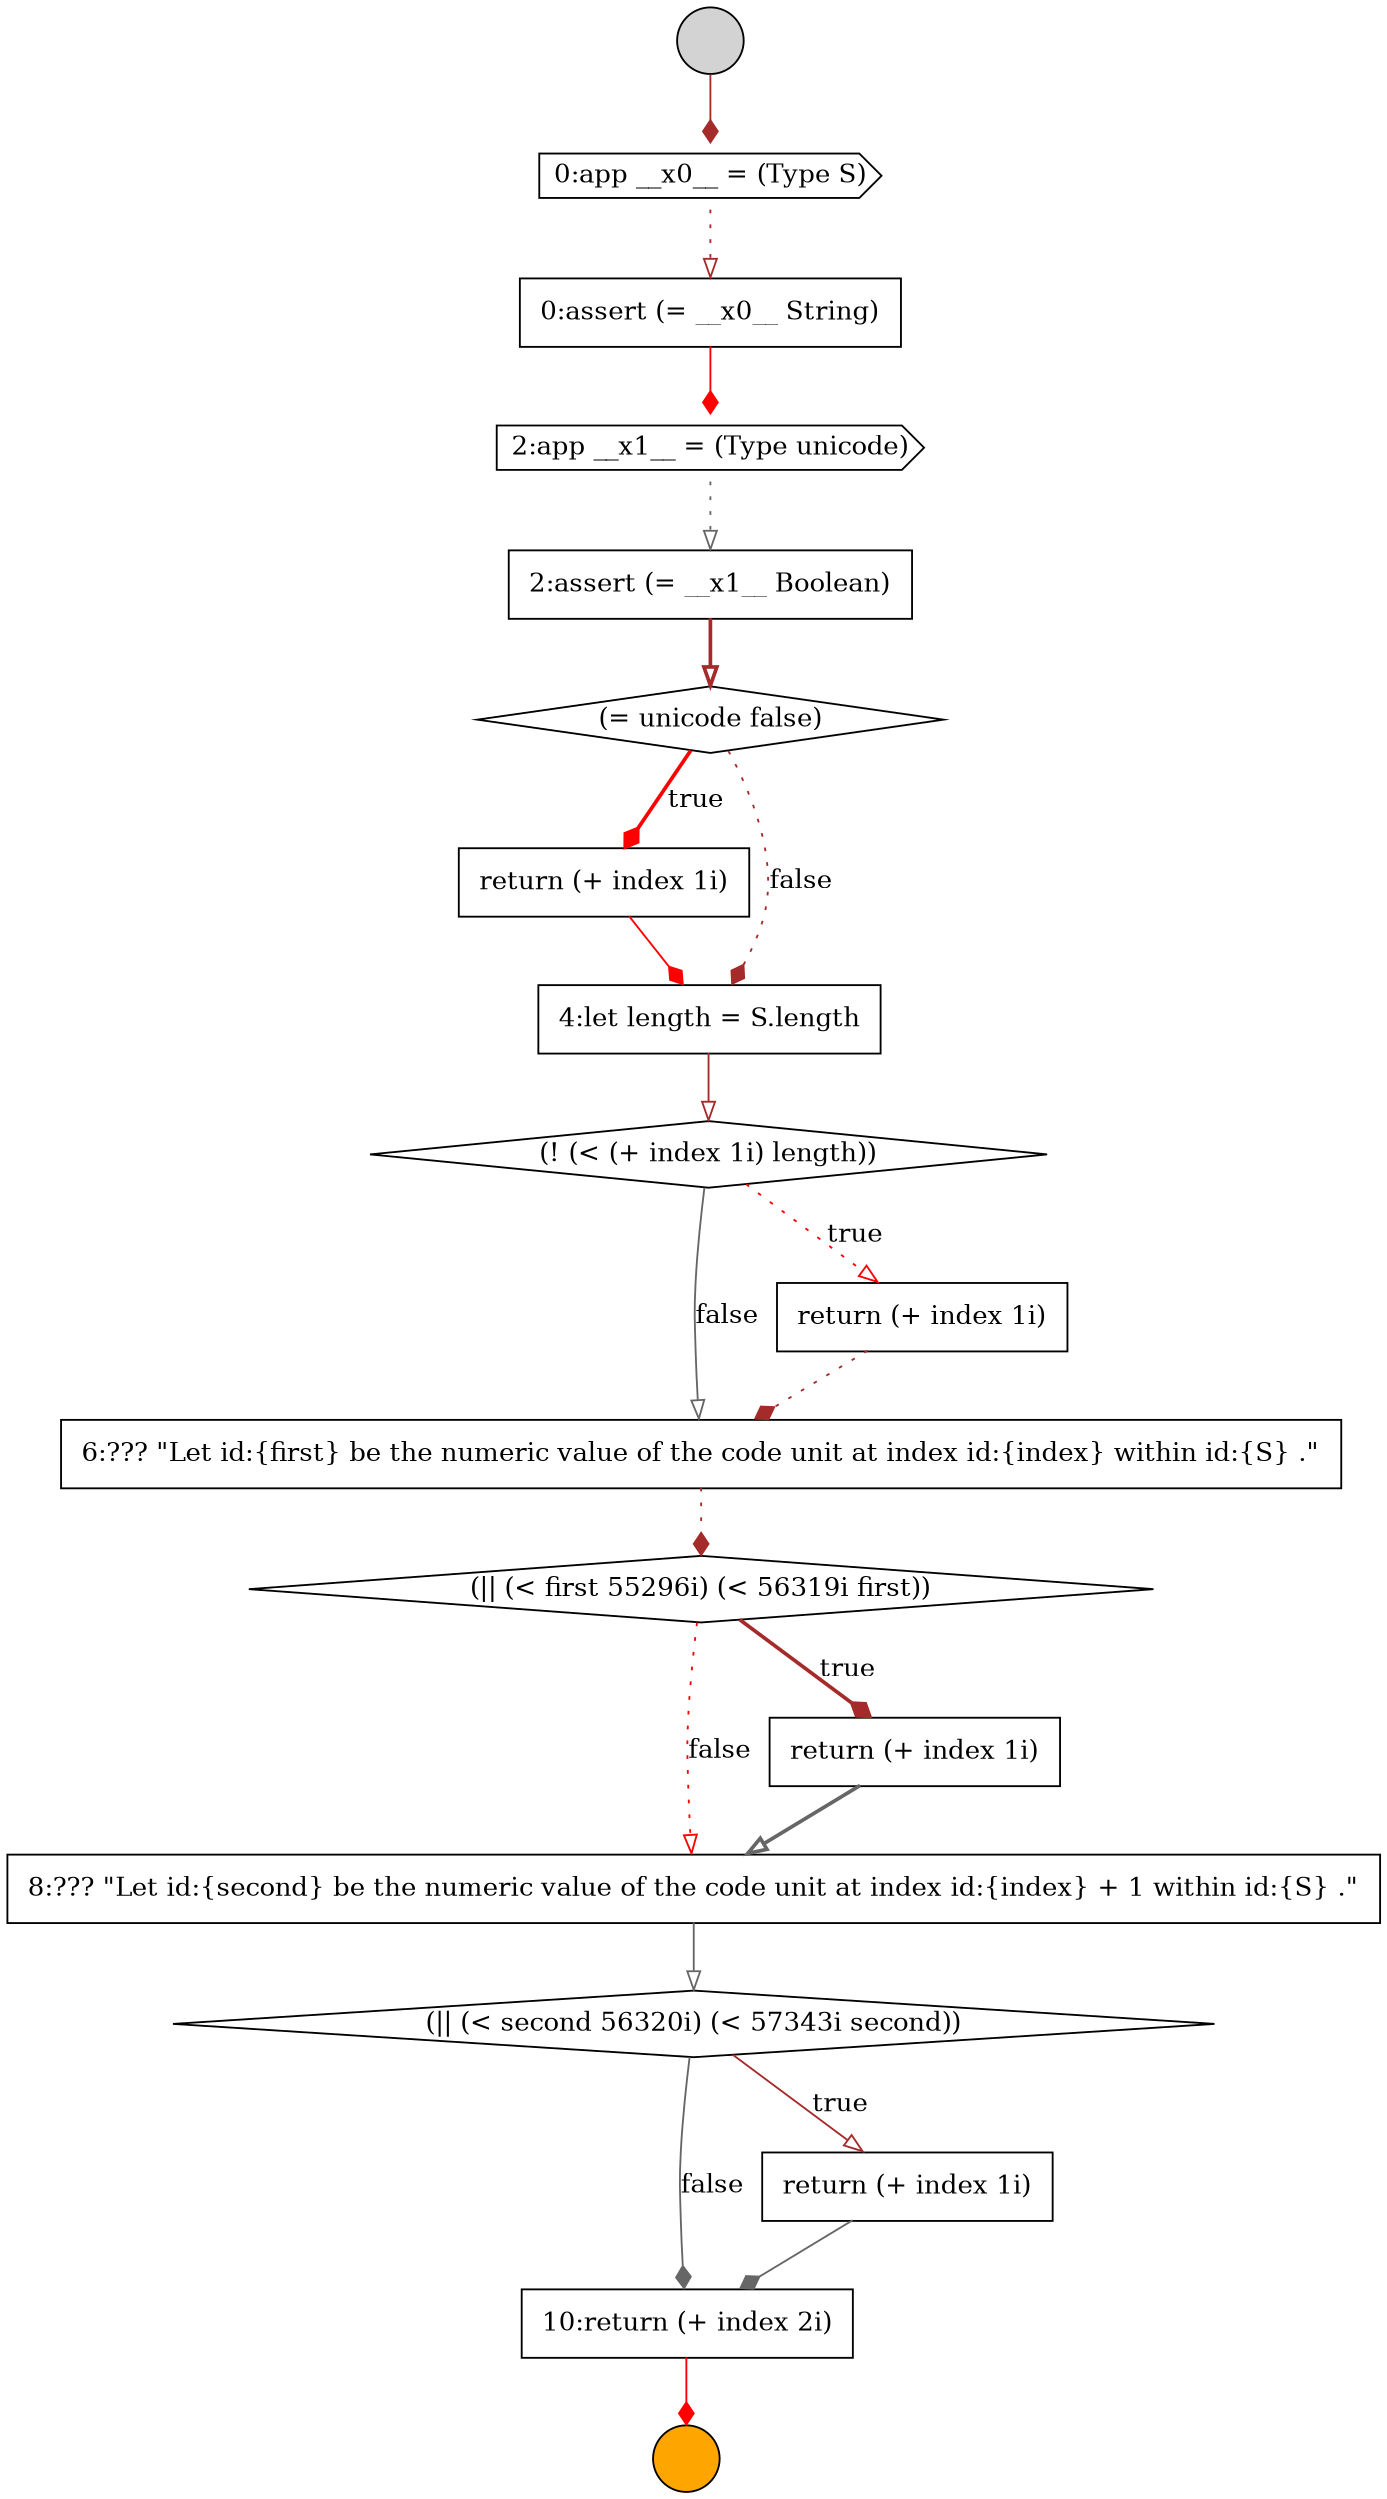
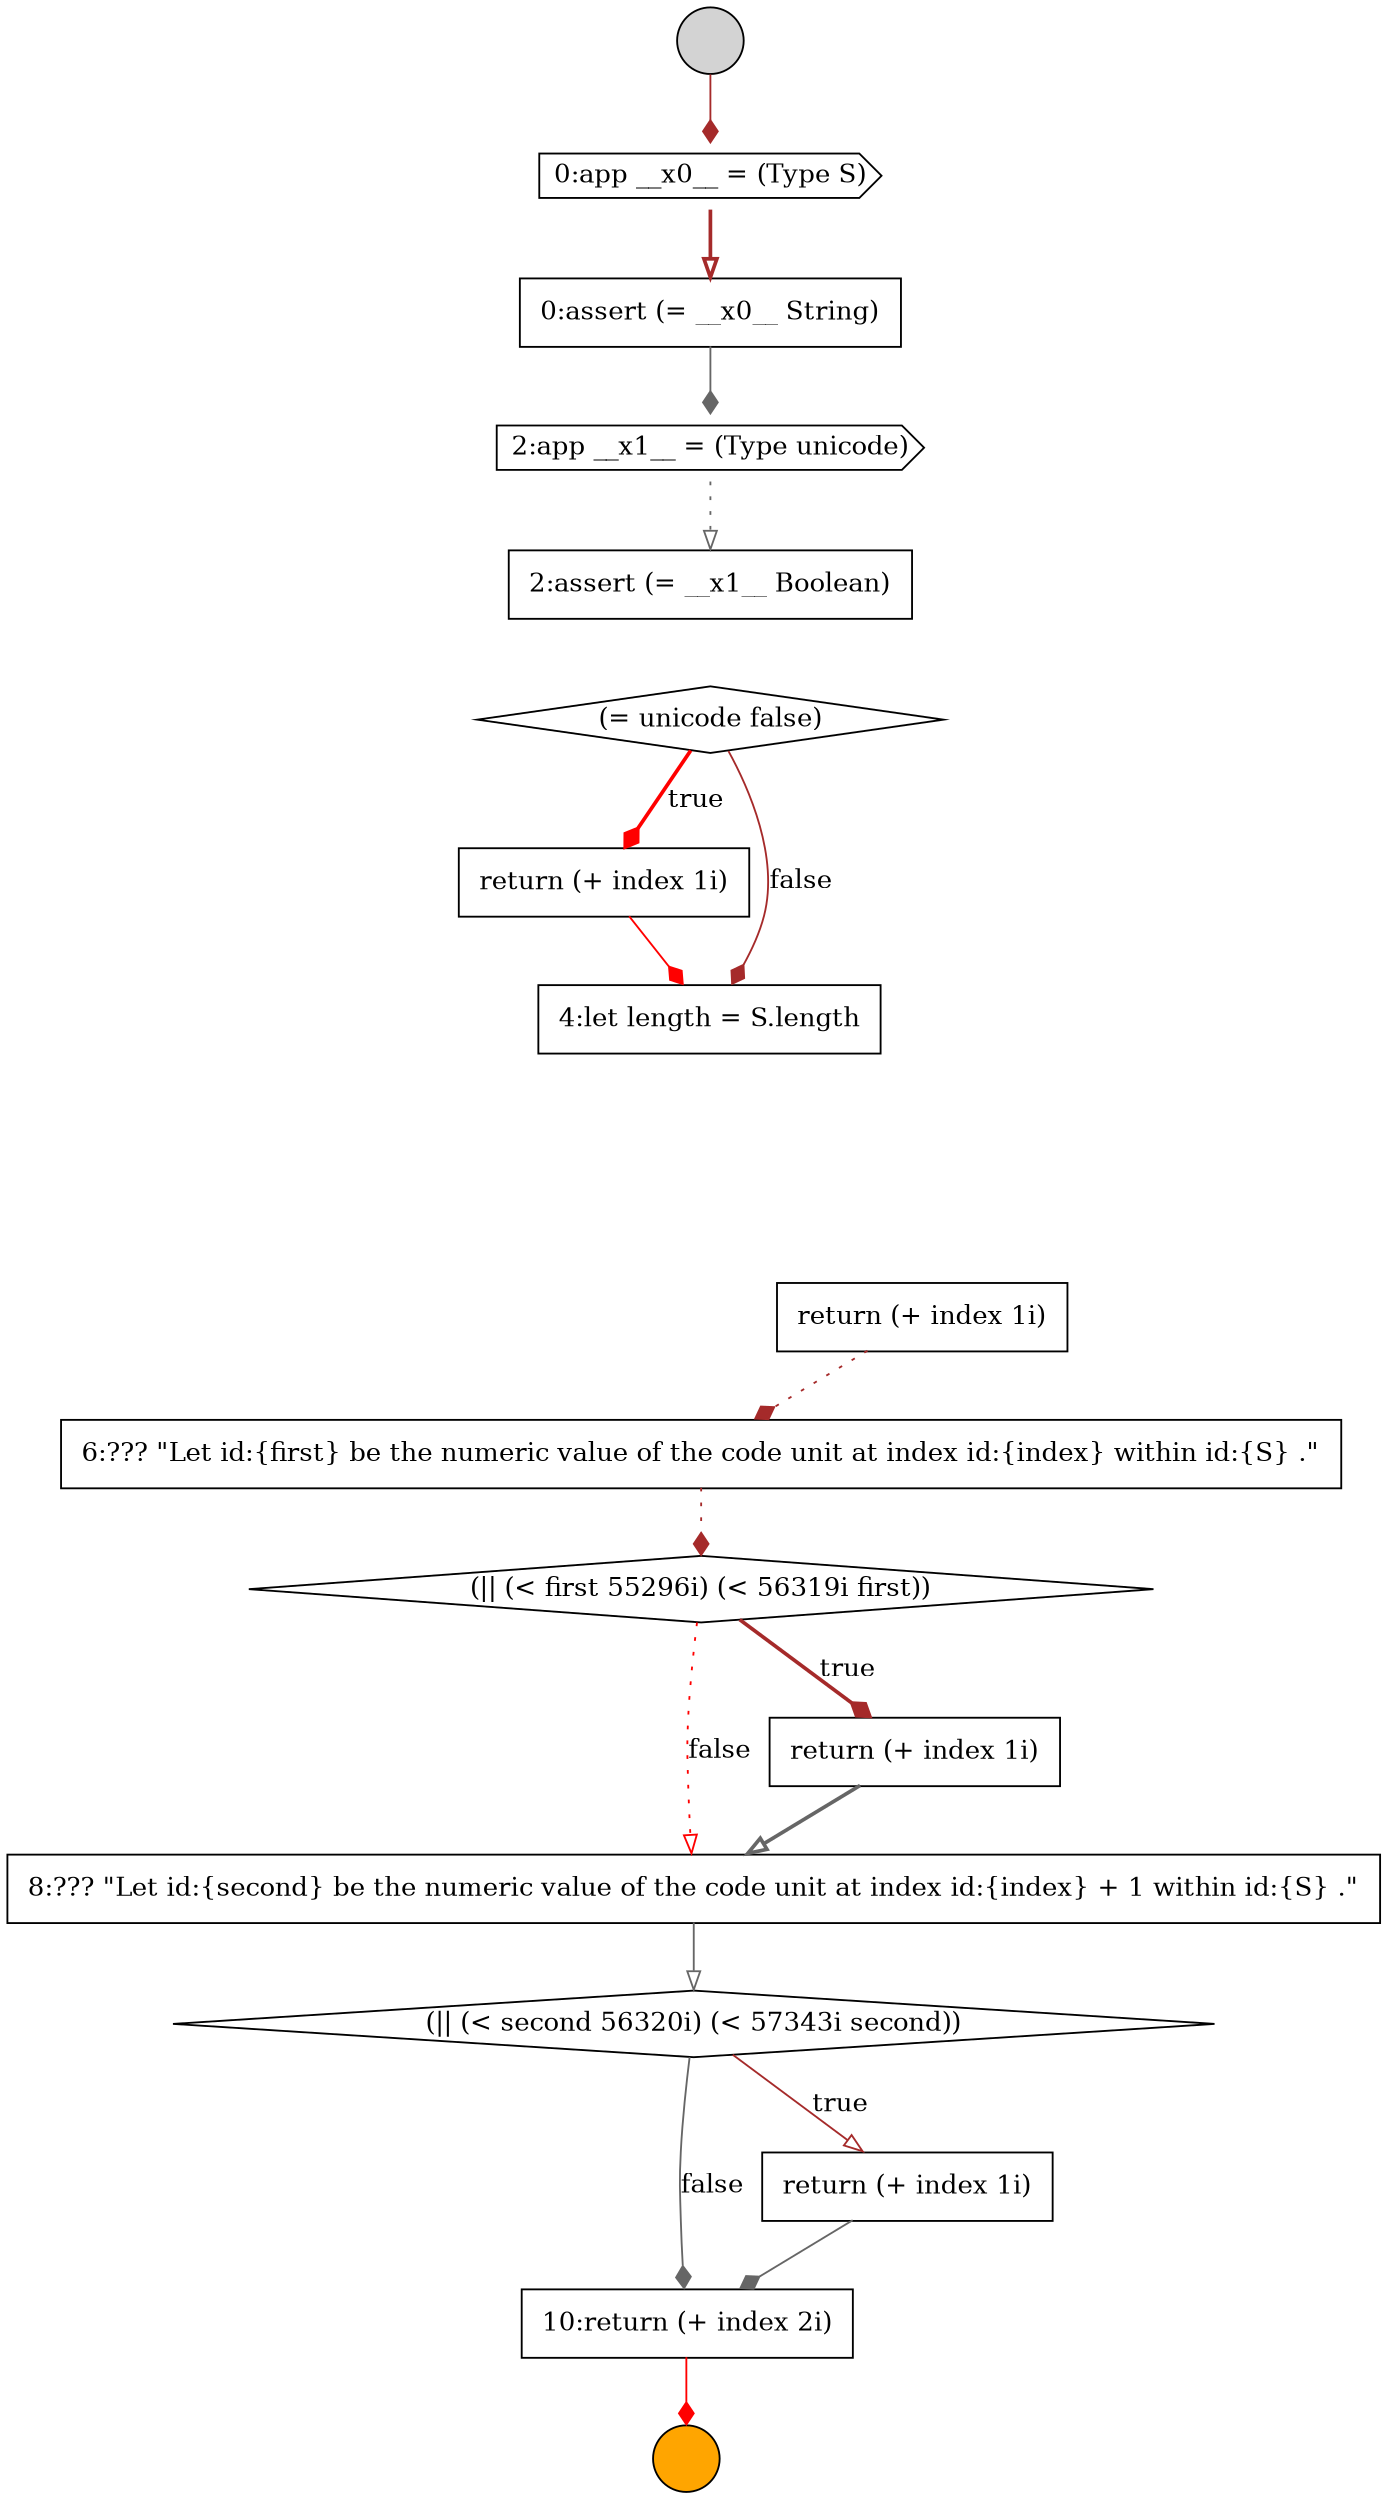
(710, 234) -> (710, 234)
(710, 369) -> (710, 369)
(710, 642) -> none
(766, 857) -> (766, 857)
(709, 1154) -> none
